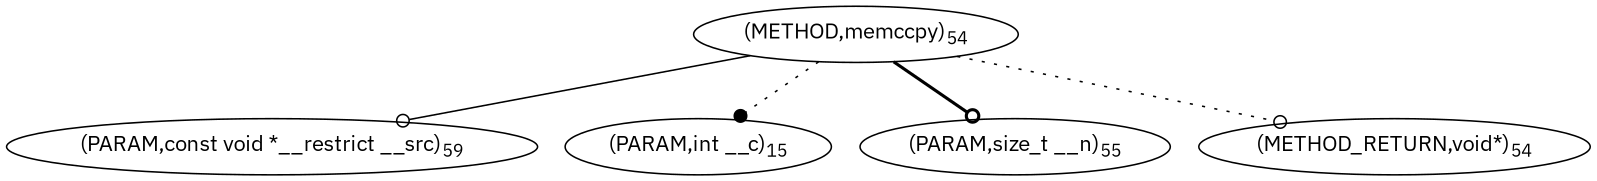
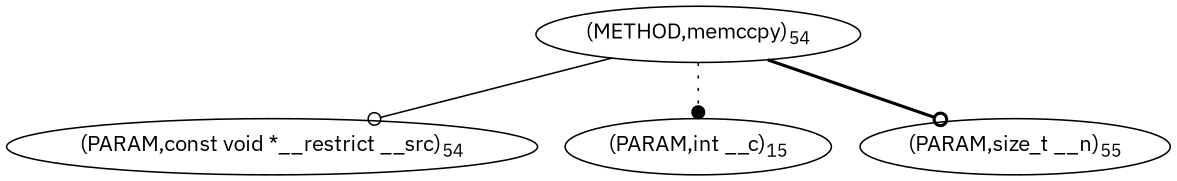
(453, 144) -> (453, 144)
(1395, 147) -> none
